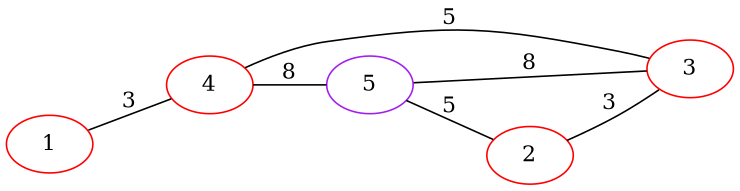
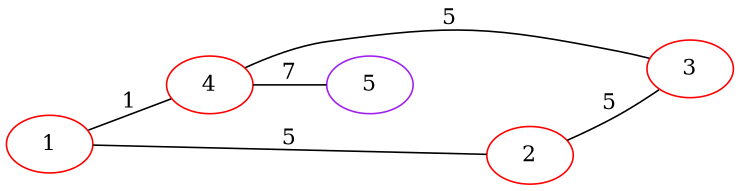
(290, 73) -> (290, 73)
(530, 77) -> none
(130, 102) -> (130, 102)
(610, 103) -> (610, 103)
(450, 120) -> (290, 150)
